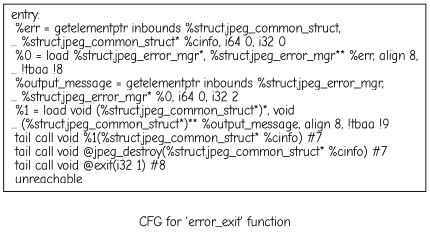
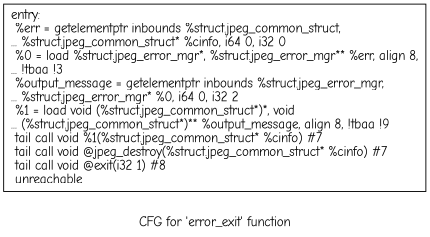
(37, 70) -> (37, 70)
